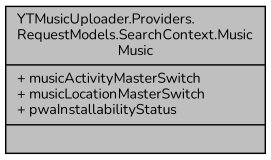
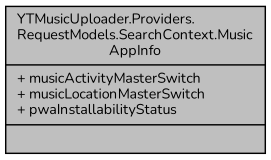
(136, 51) -> (136, 51)
